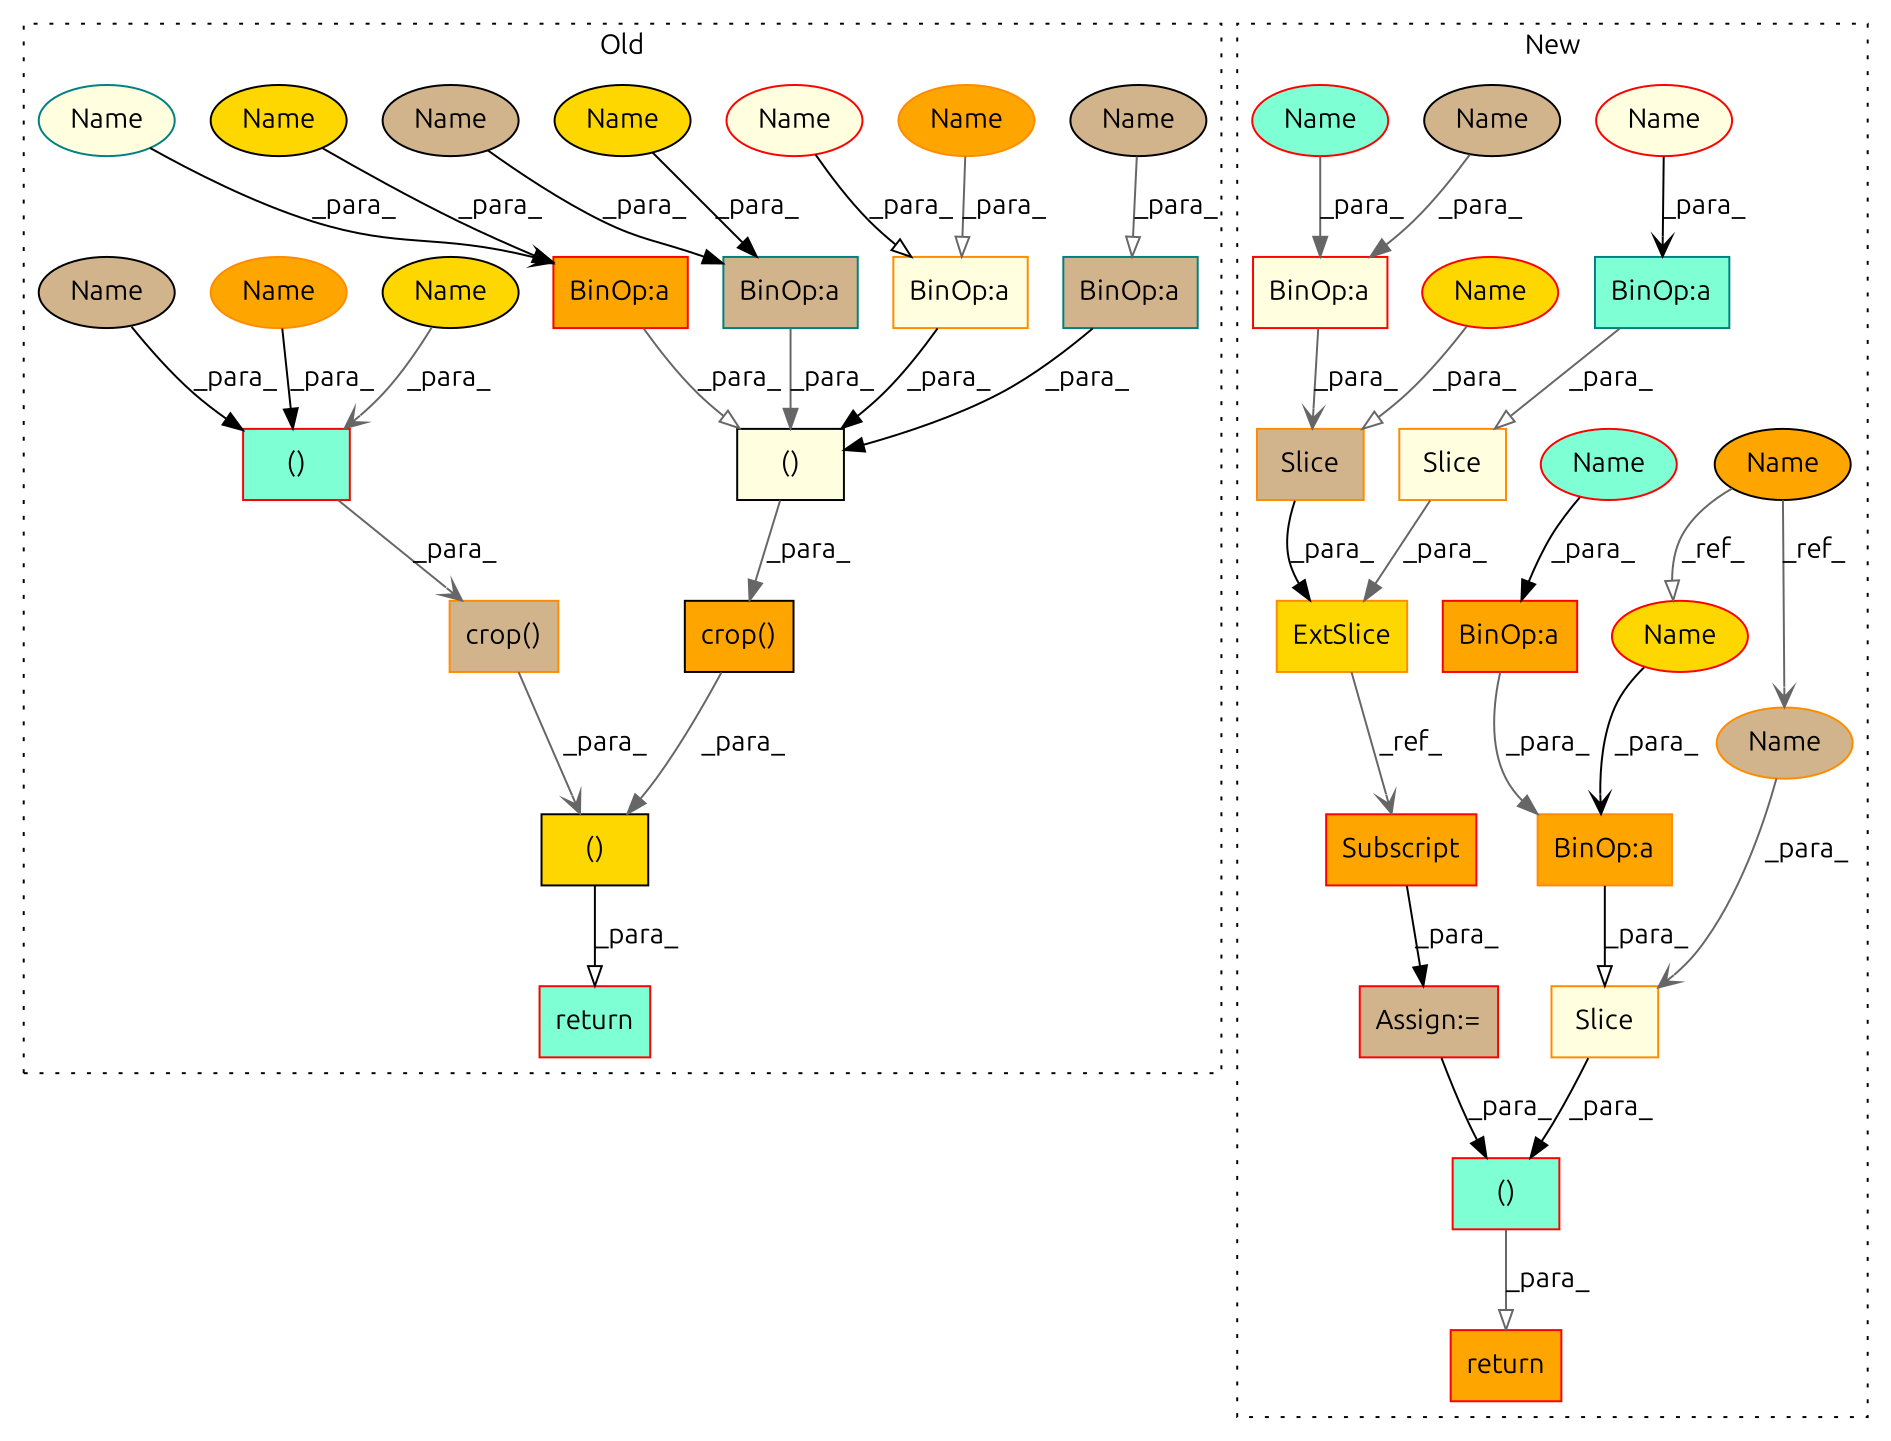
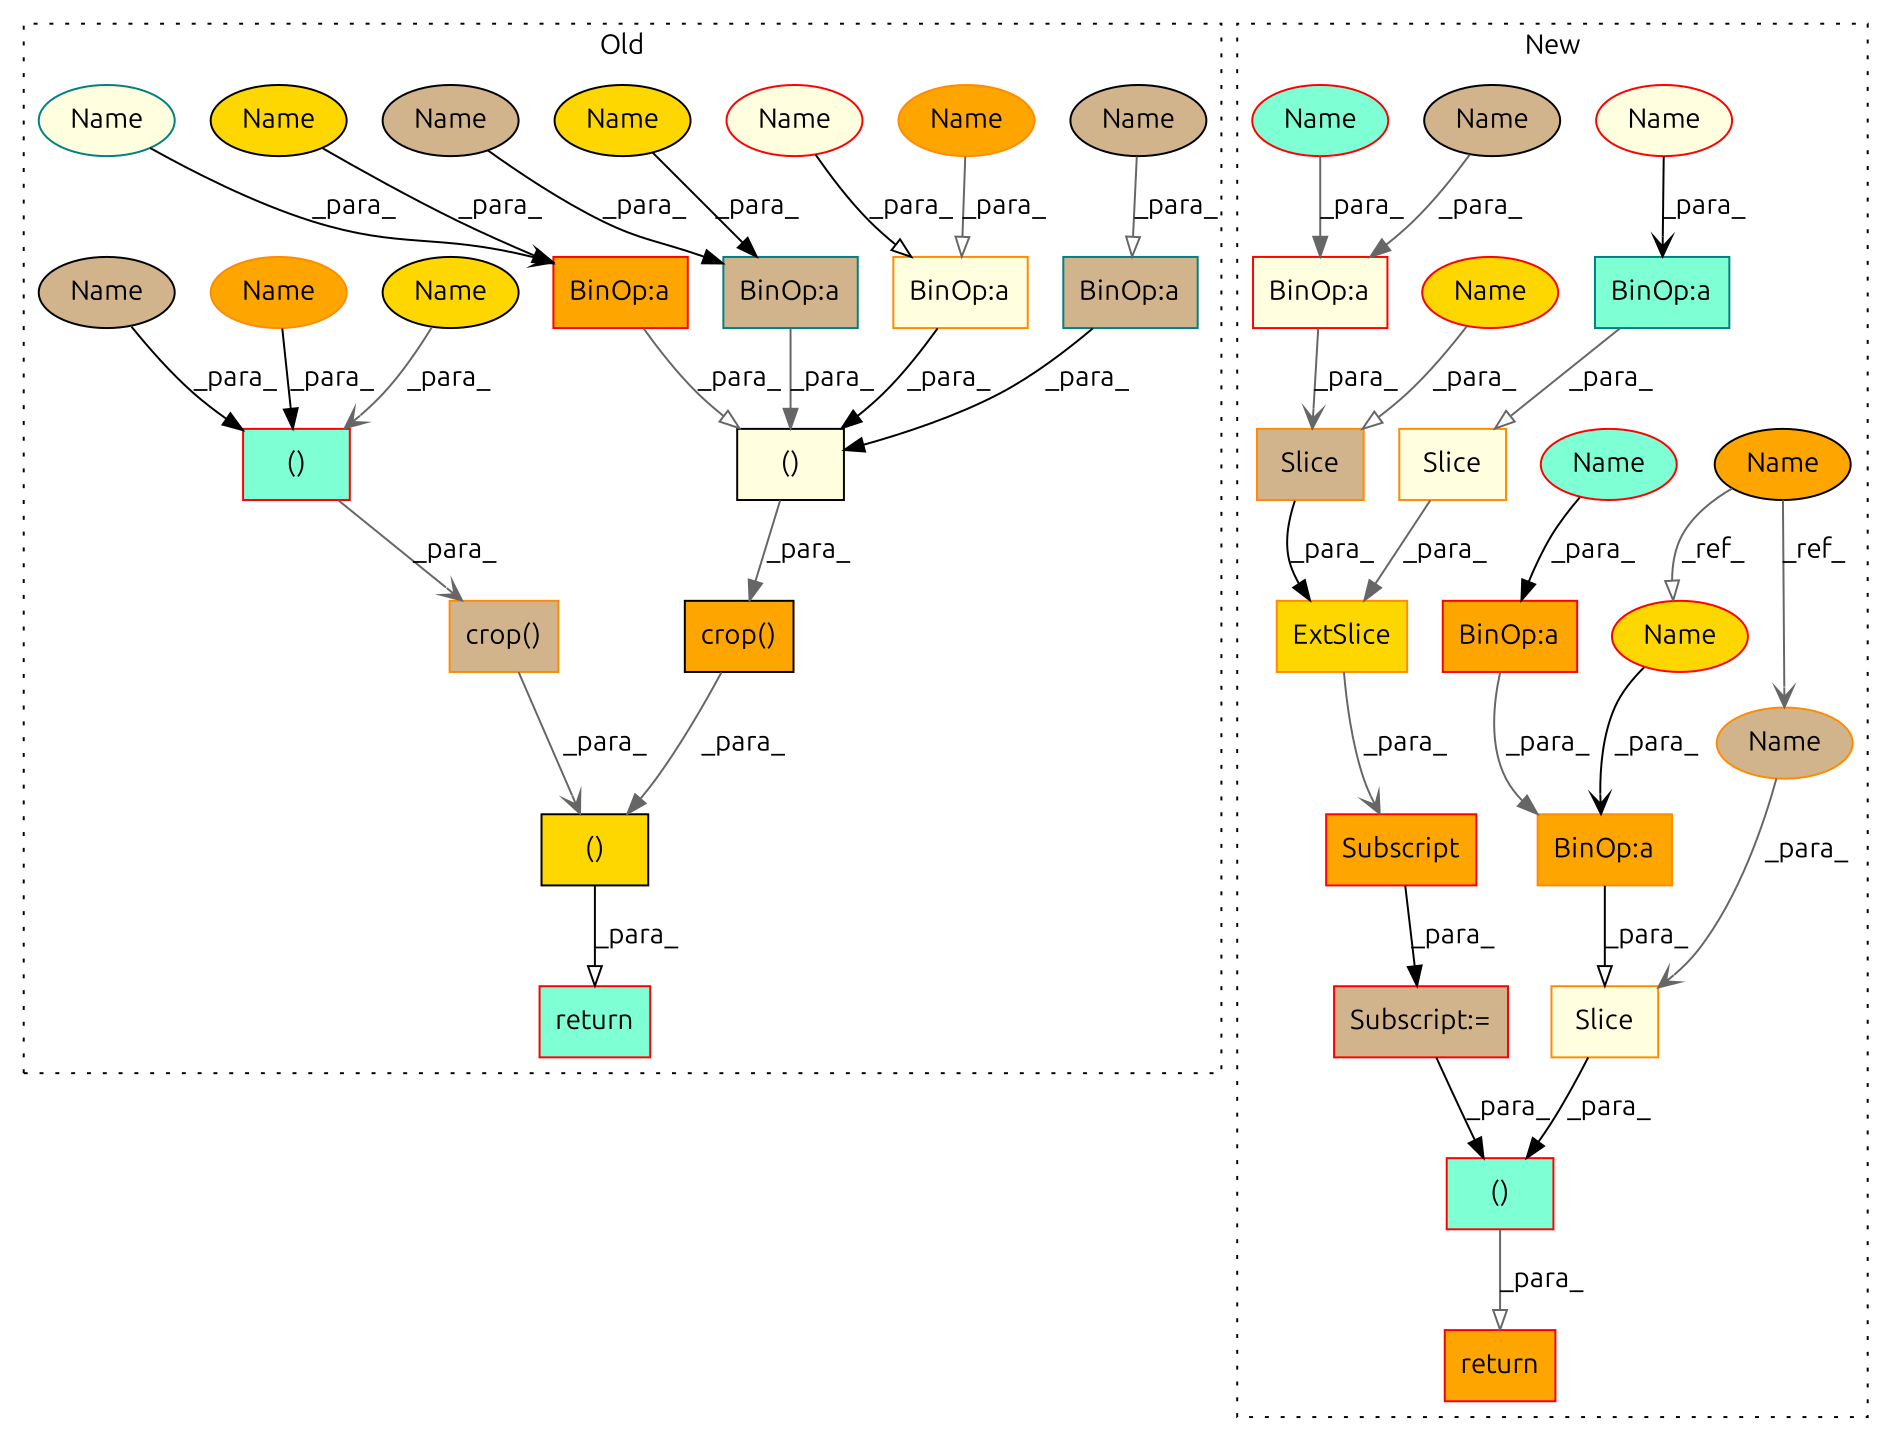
(1411, 743) -> (1406, 743)
(1429, 1022) -> (1421, 1022)
